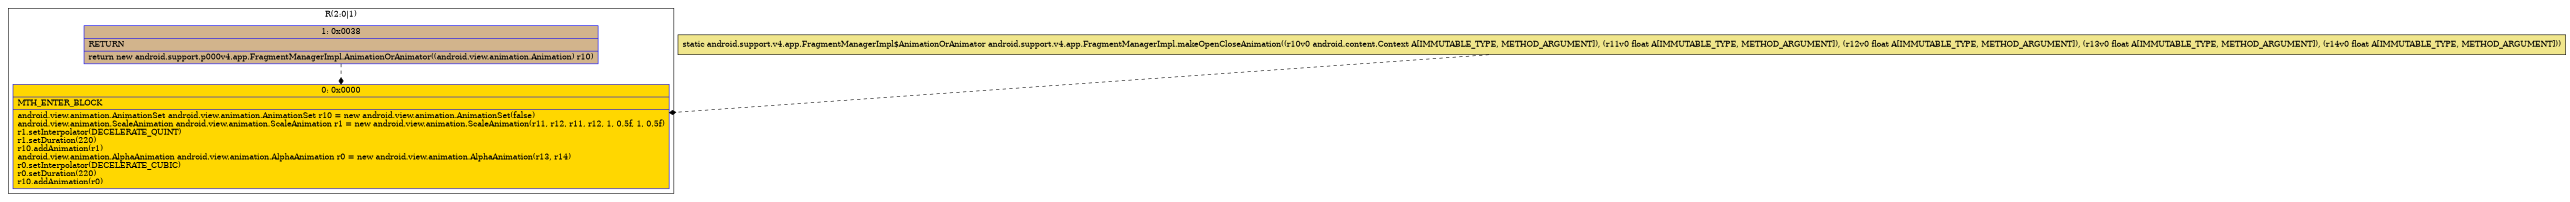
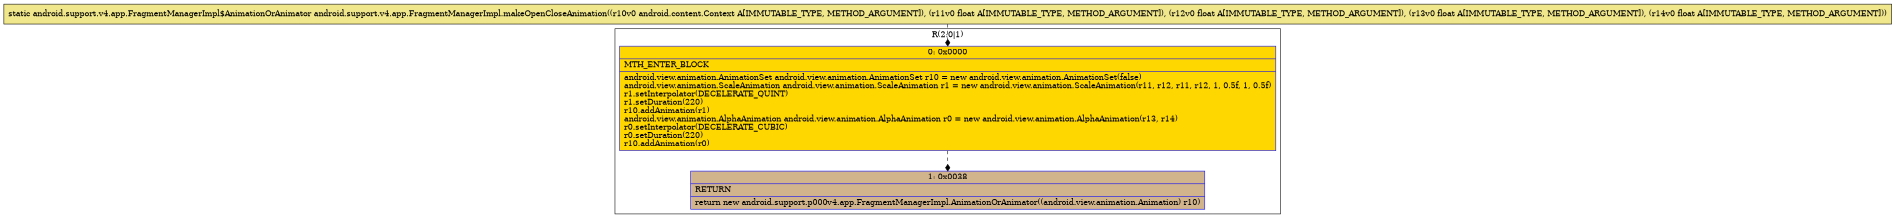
(341, 71) -> (948, 158)
